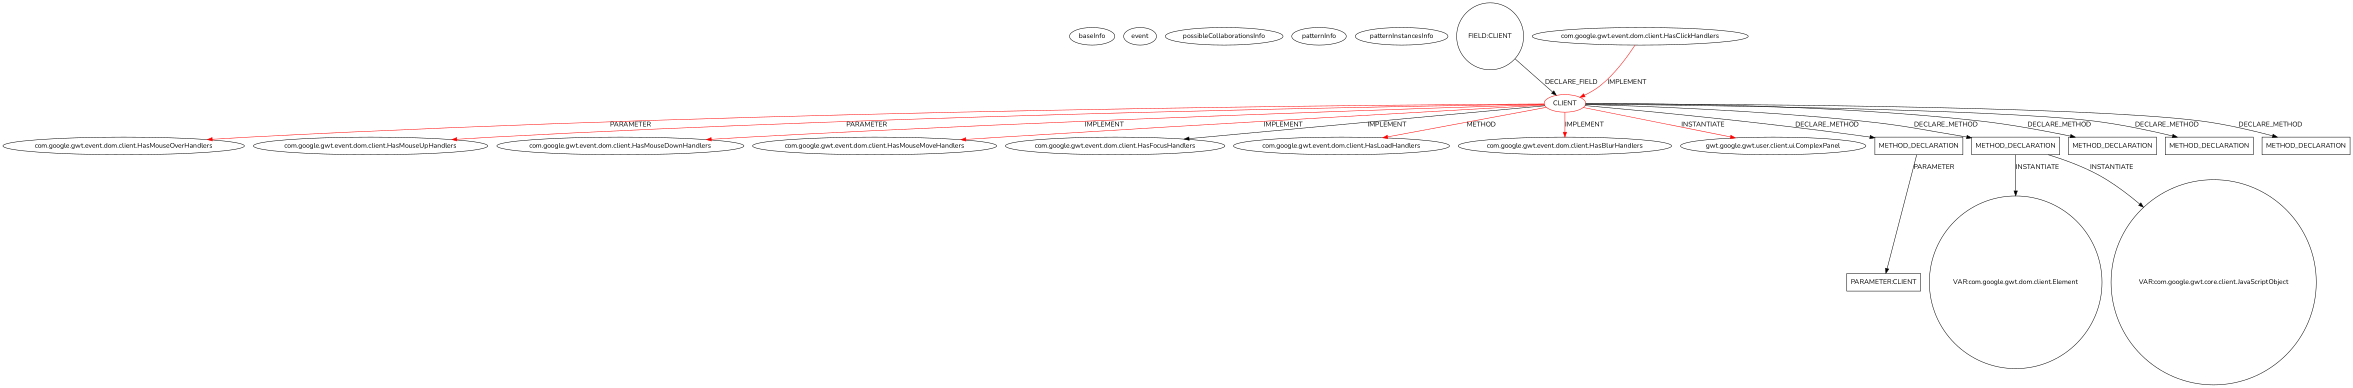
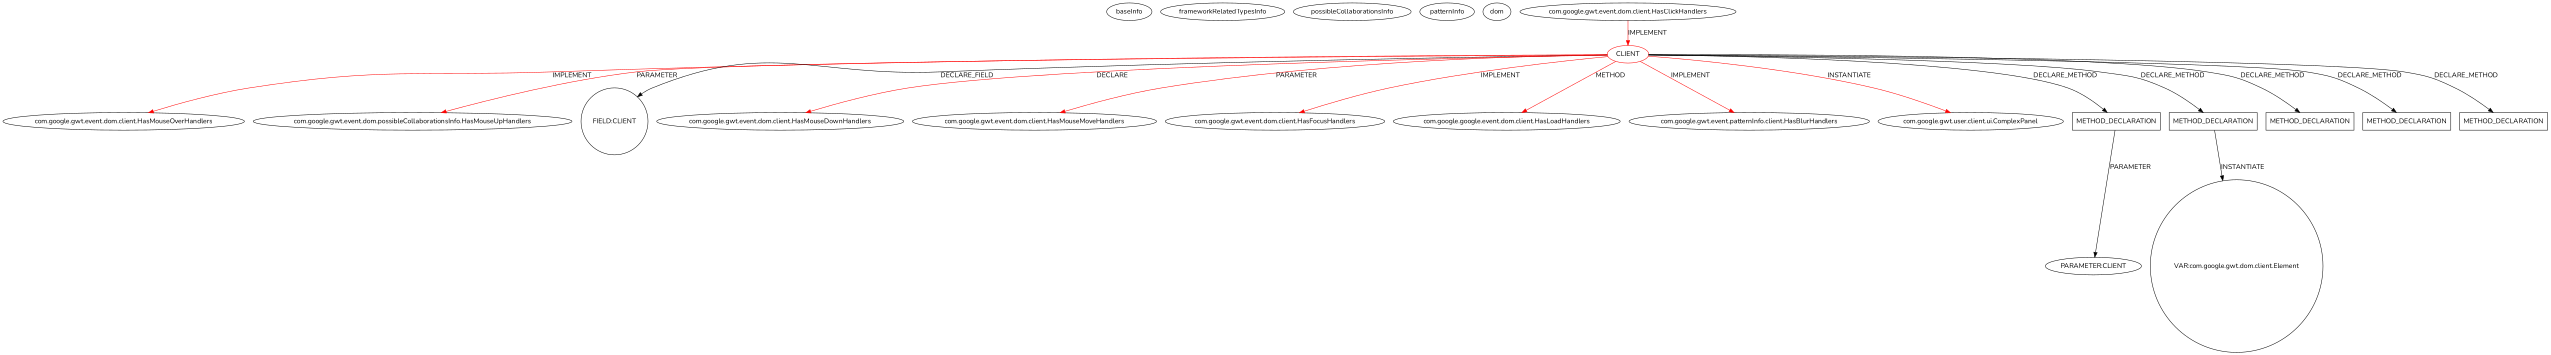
(1140, 36) -> (1223, 12)
(1402, 36) -> (1497, 12)
(1534, 75) -> (1122, 66)
(1367, 122) -> (1455, 76)
(631, 125) -> (572, 76)
(1104, 125) -> (1112, 76)
(1283, 125) -> (1297, 76)
(371, 146) -> (413, 121)
(1342, 146) -> (1507, 121)
(1565, 146) -> (1749, 121)
(1773, 146) -> (1971, 121)
(1884, 282) -> (2093, 266)
(2214, 282) -> none
